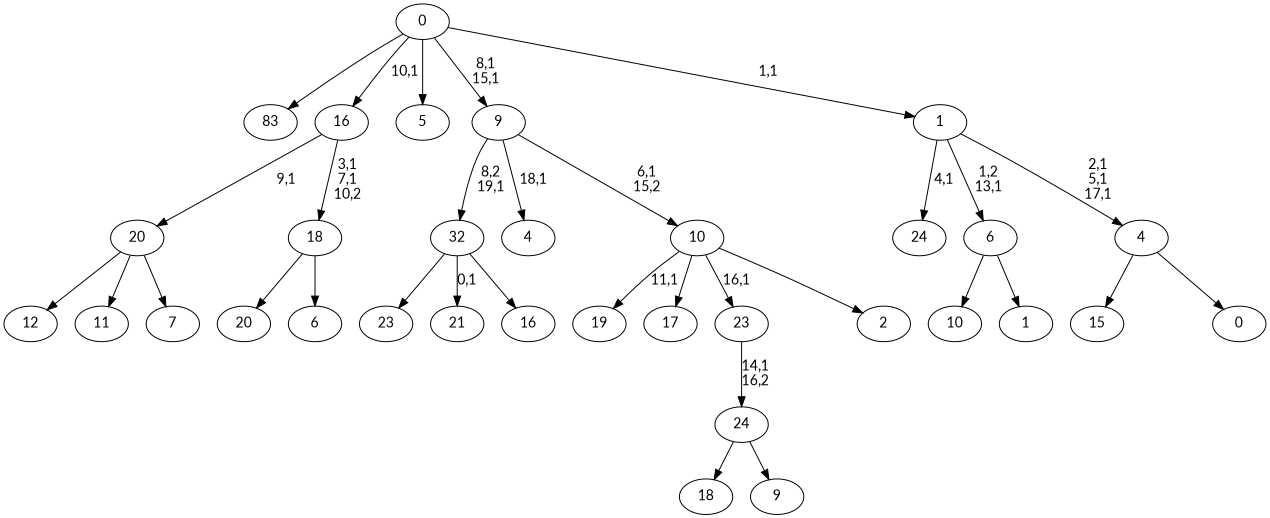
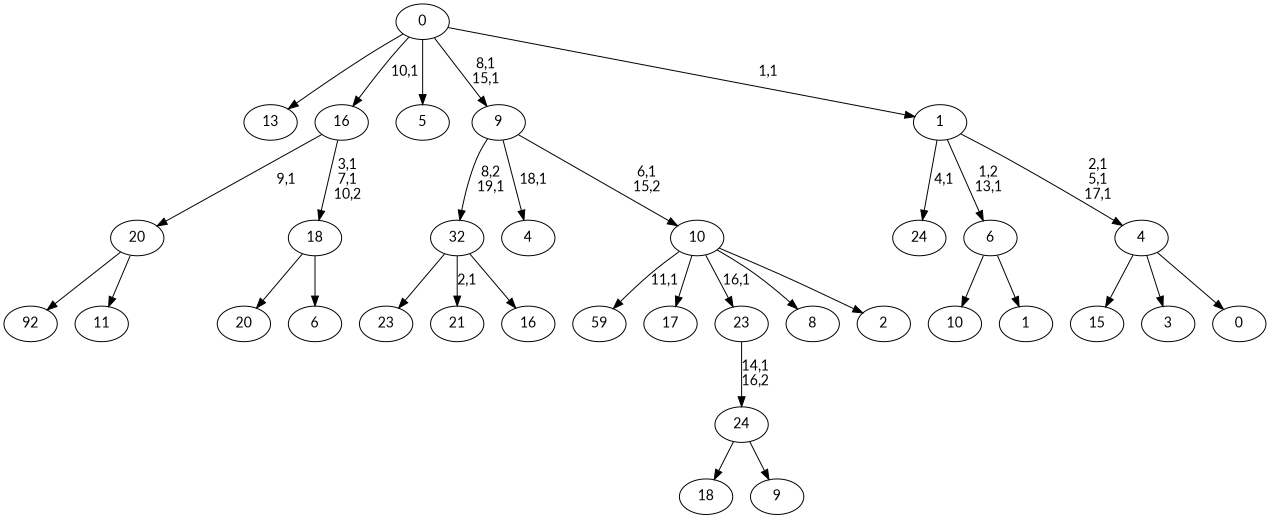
(271, 122) -> (271, 122)
(467, 281) -> (467, 281)
(31, 324) -> (31, 324)
(173, 324) -> none
(599, 324) -> (599, 324)
none -> (813, 324)
none -> (1168, 324)
